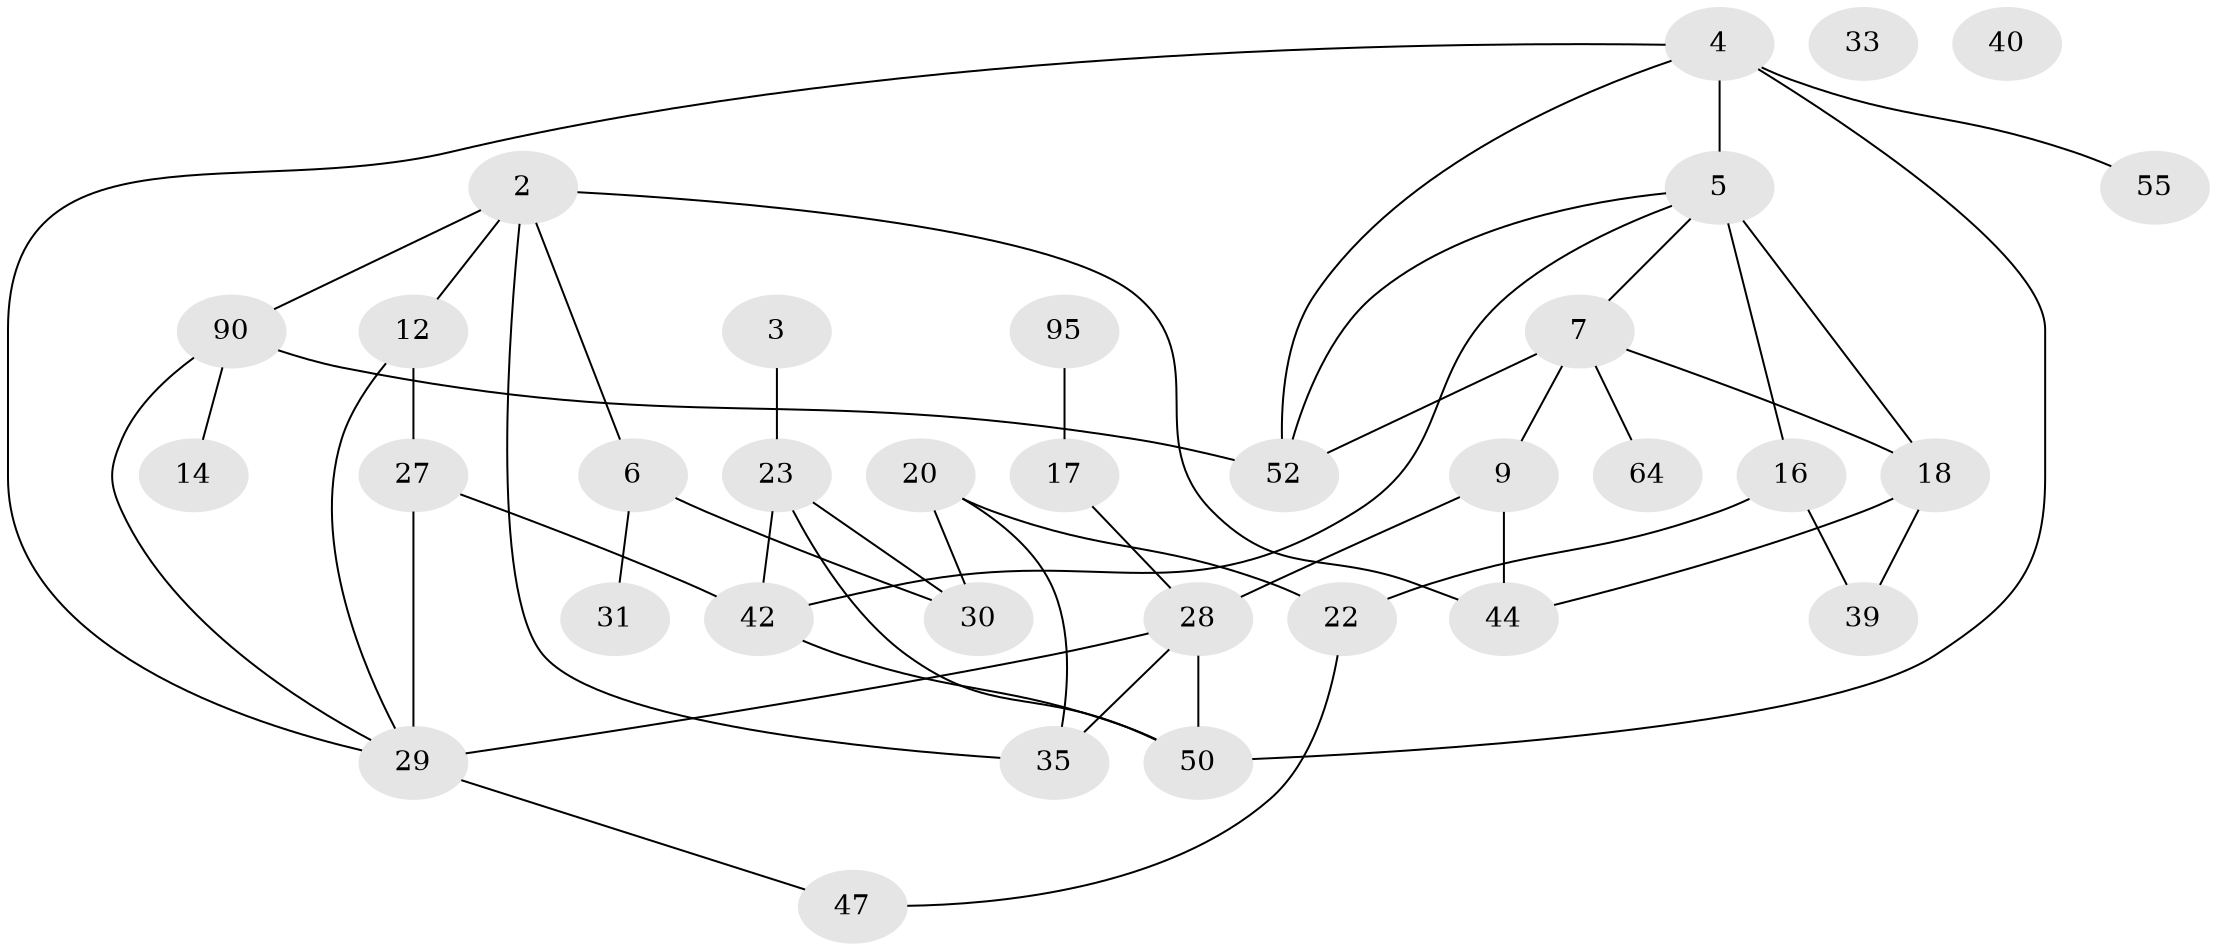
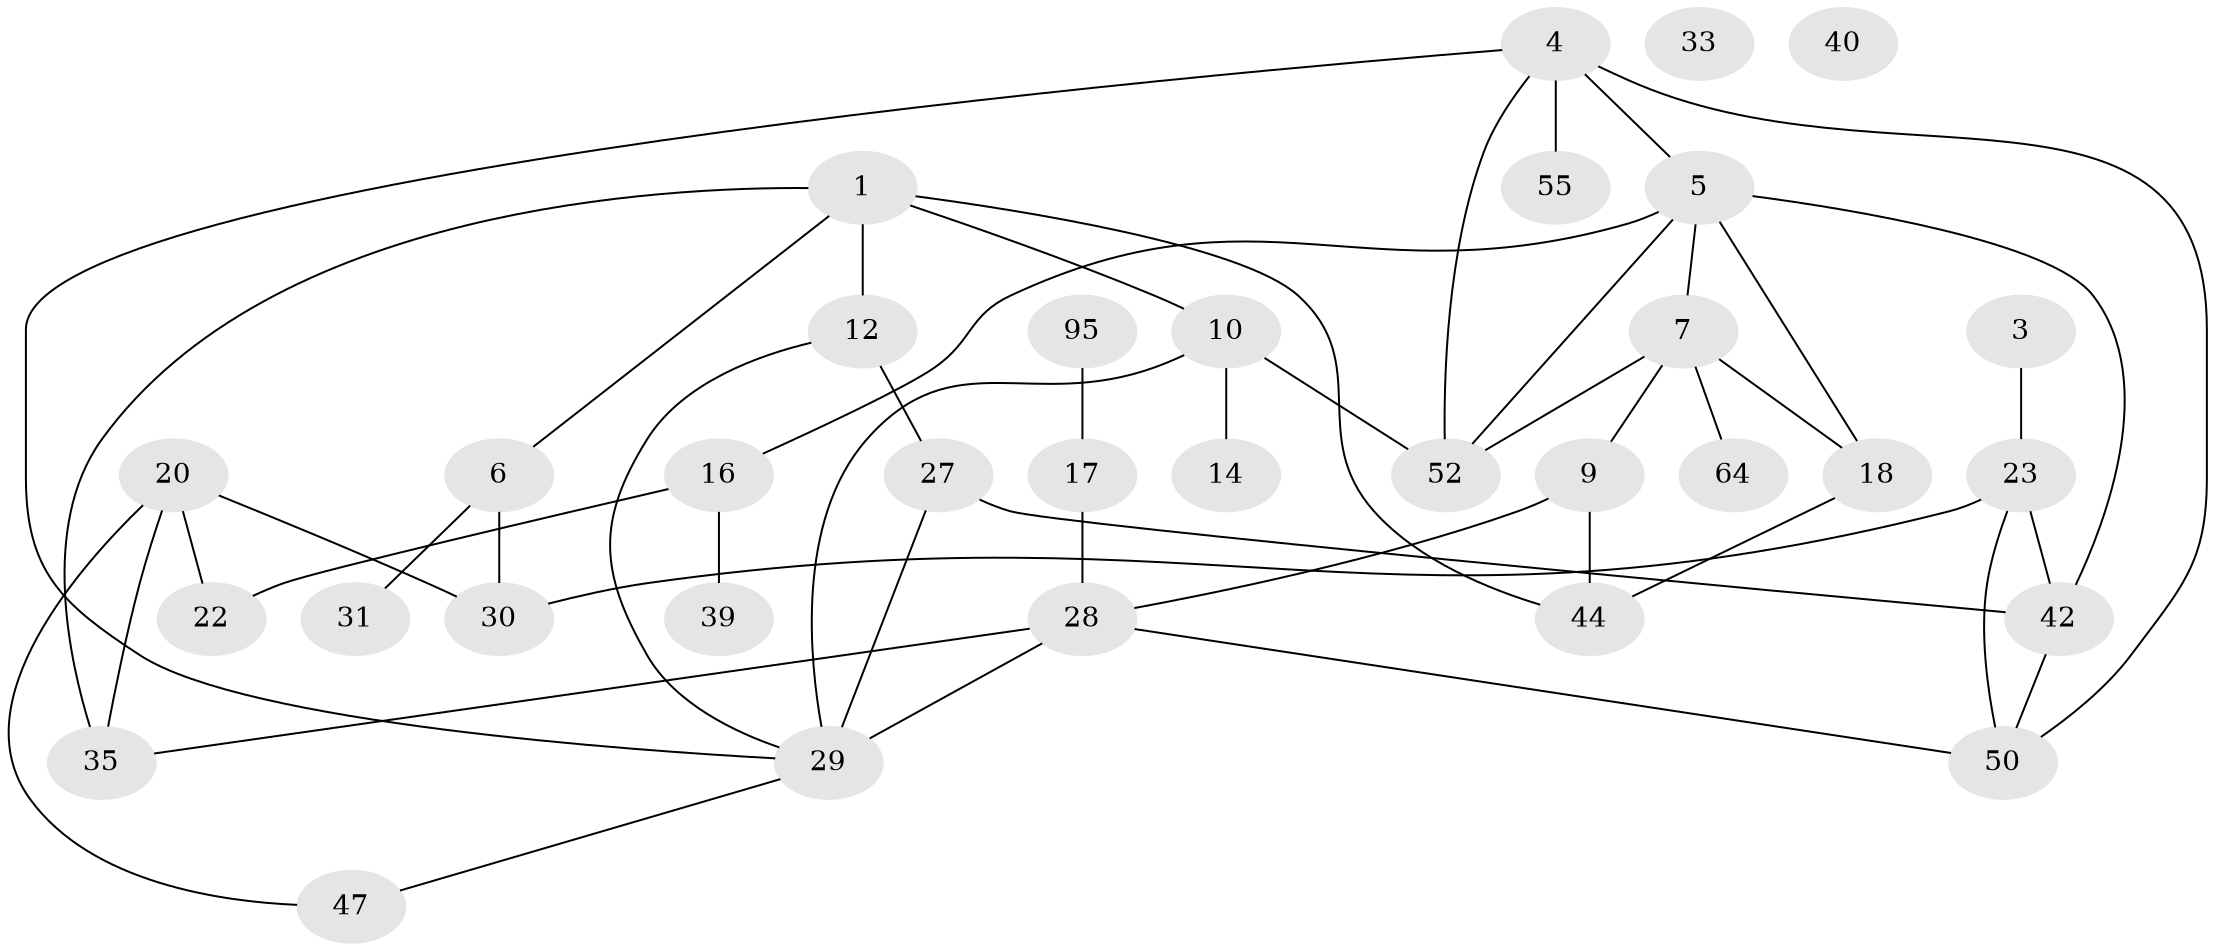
(523, 188) -> (863, 188)
(232, 332) -> (1226, 332)
(1899, 547) -> none
(1175, 856) -> (21, 779)
